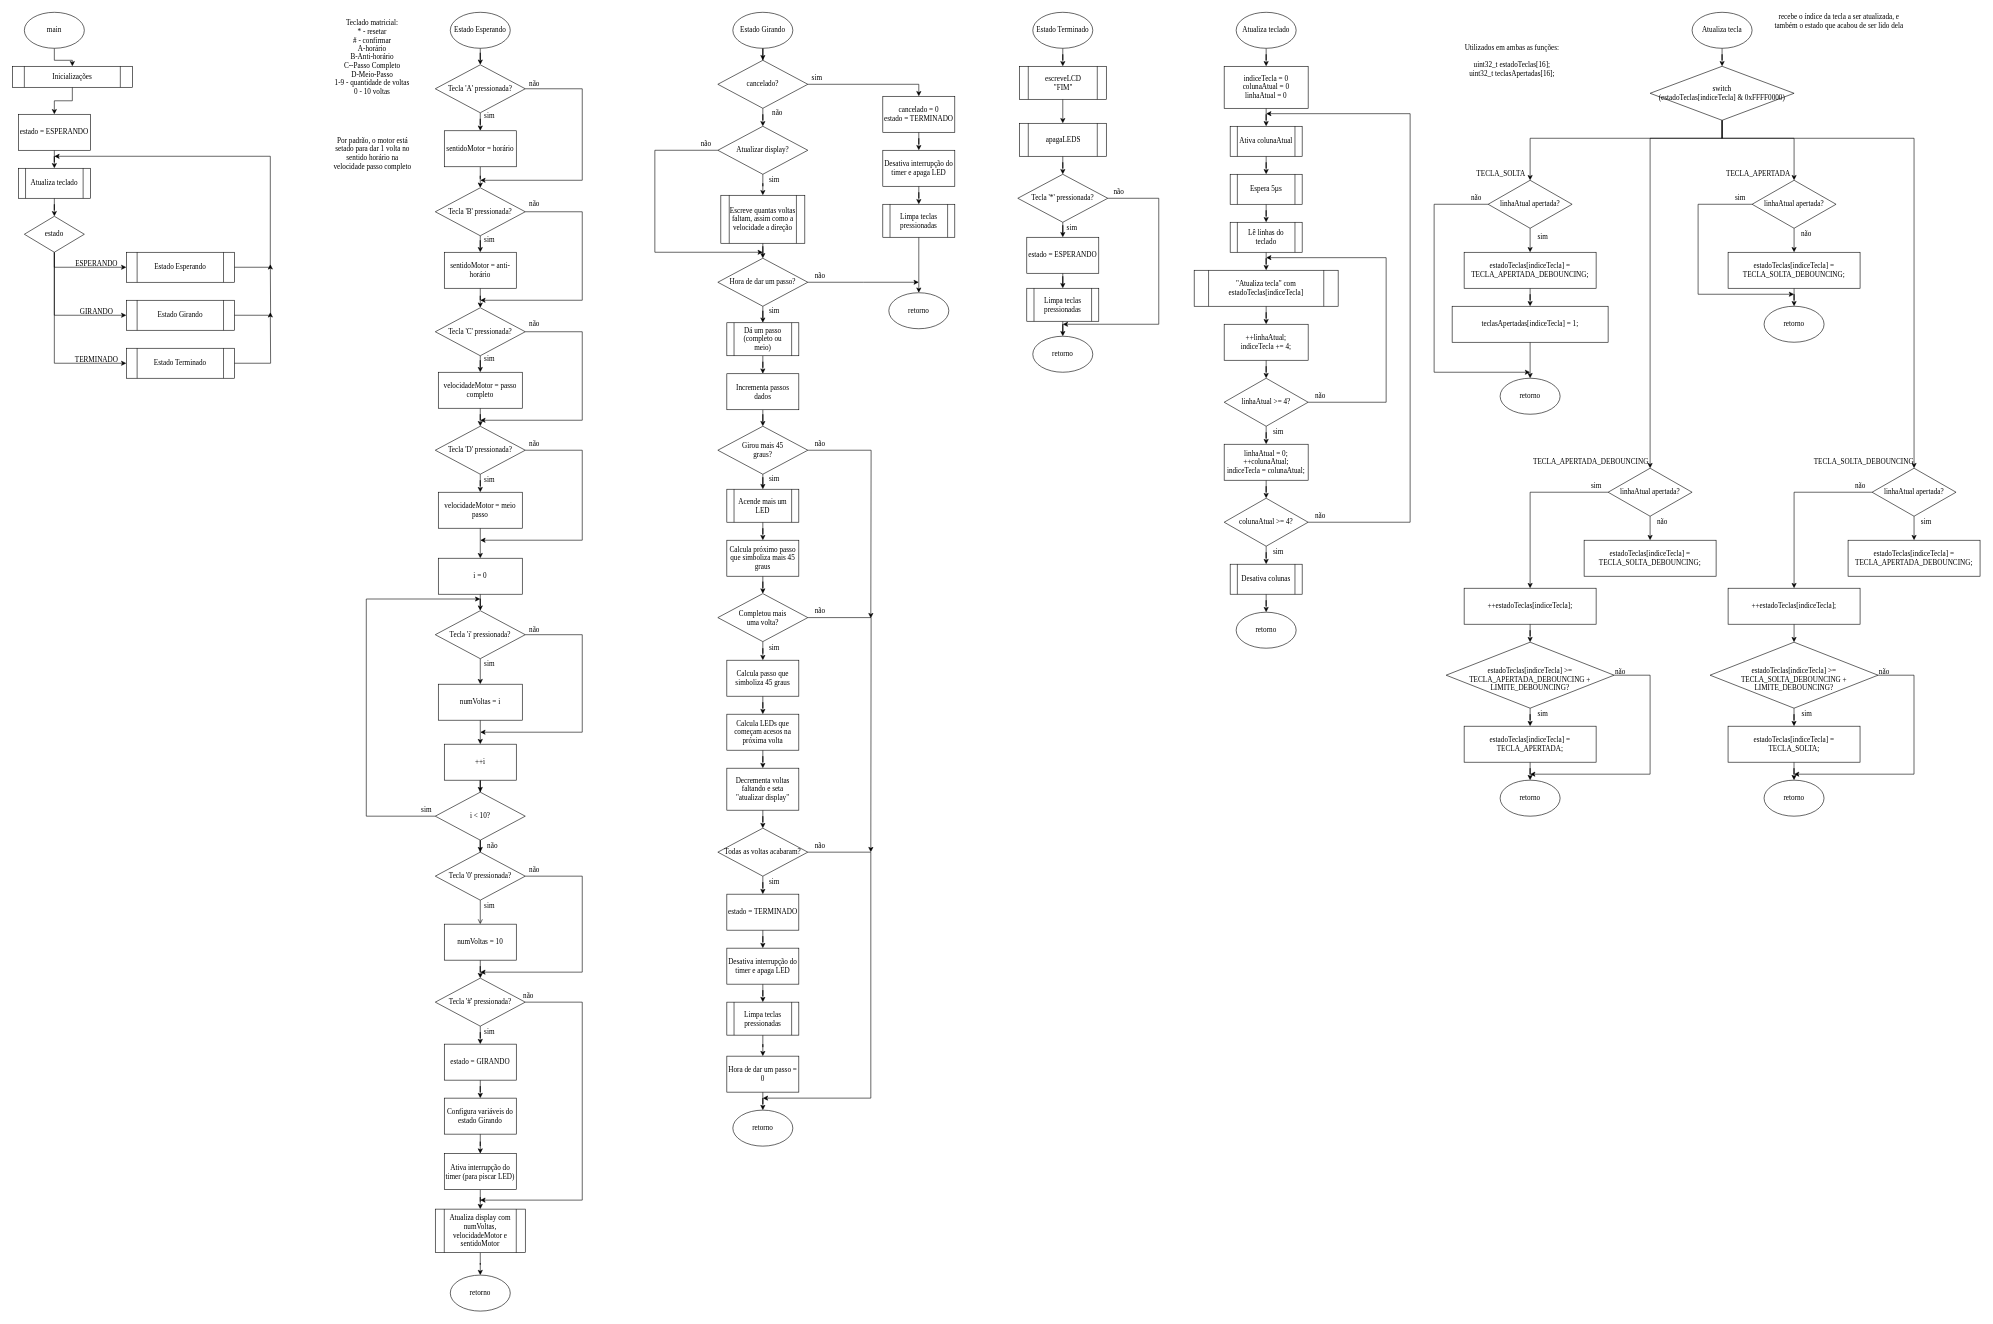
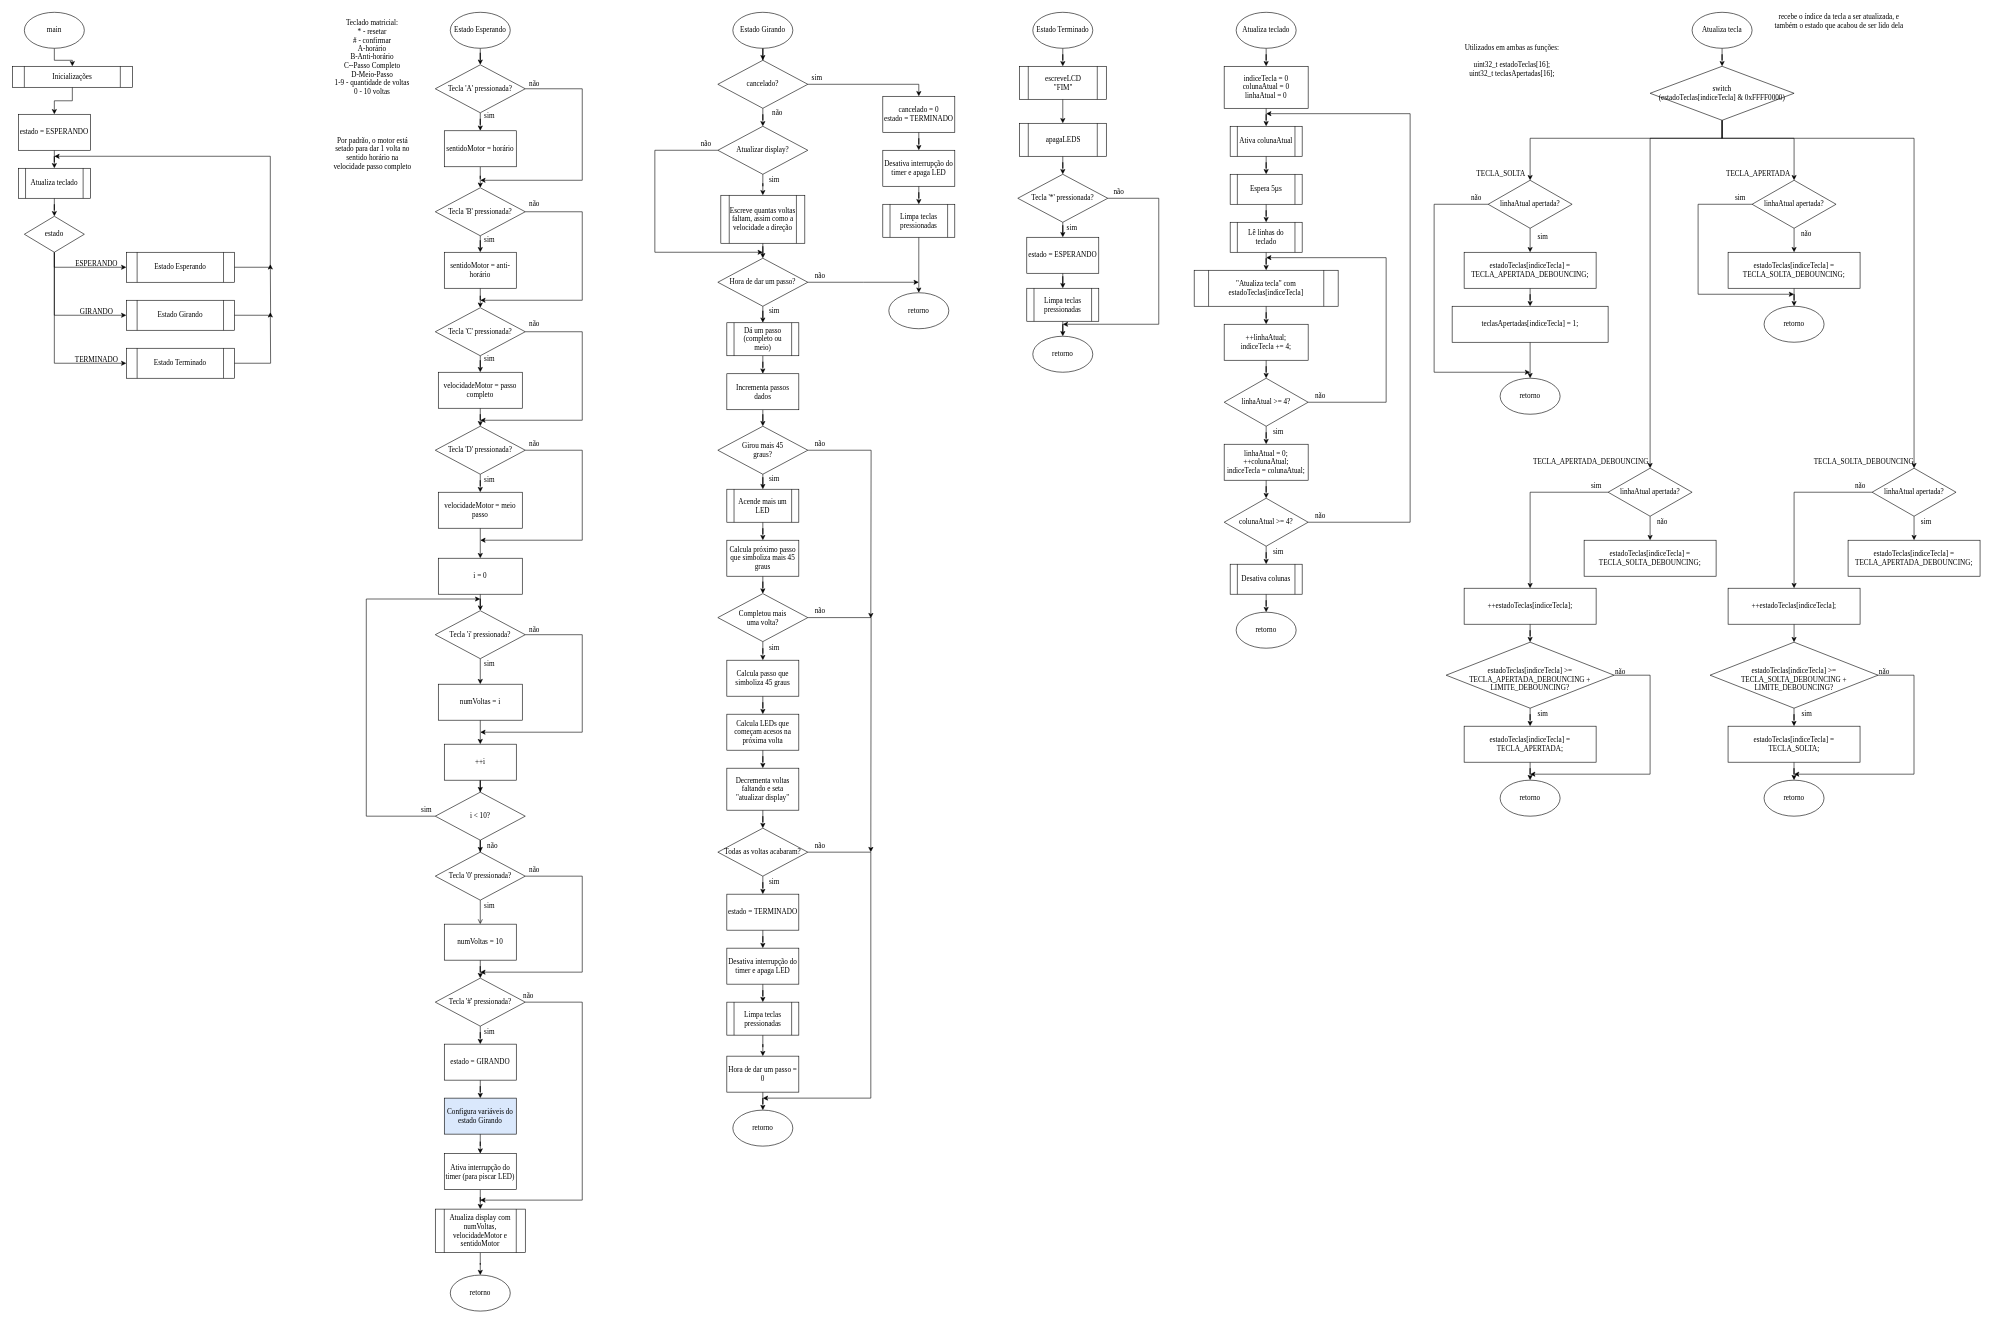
(480, 1116) -> (480, 1116)
